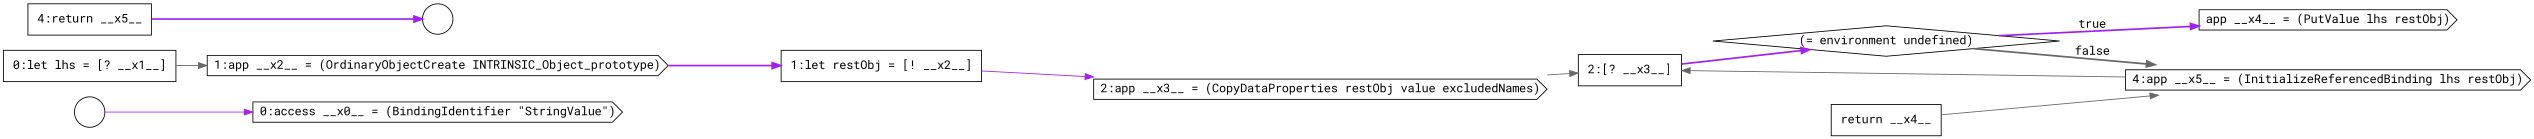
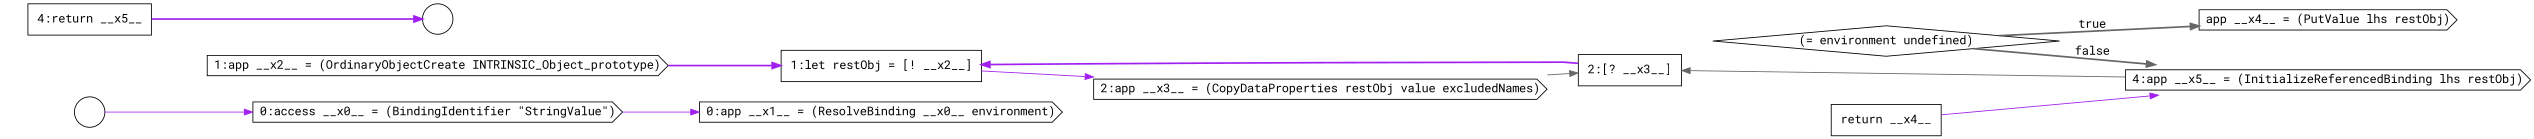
(2095, 31) -> (2095, 31)
(1741, 57) -> (1284, 63)
(90, 66) -> none
(2046, 105) -> (2046, 105)
none -> (881, 112)
